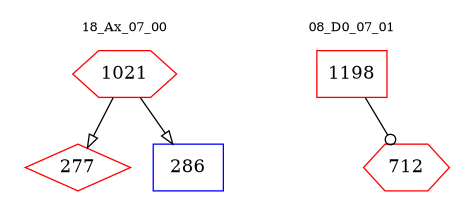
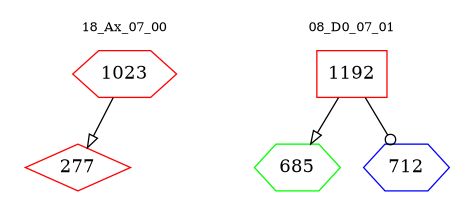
(125, 74) -> (125, 74)
(352, 74) -> (352, 74)
(188, 168) -> none
none -> (297, 168)
(406, 168) -> (406, 168)
